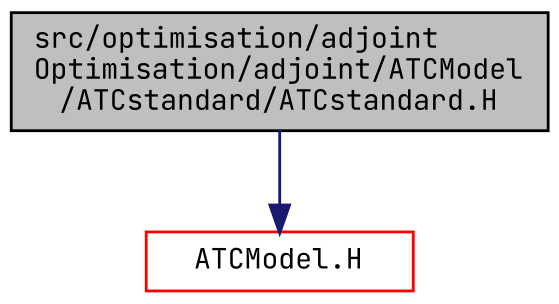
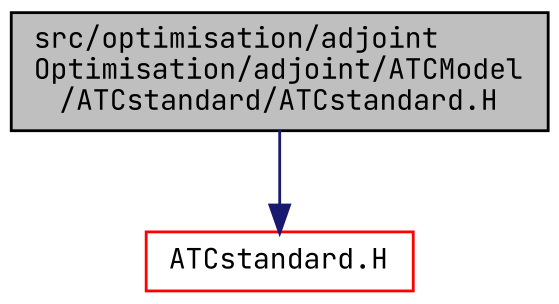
(280, 261) -> (280, 261)
